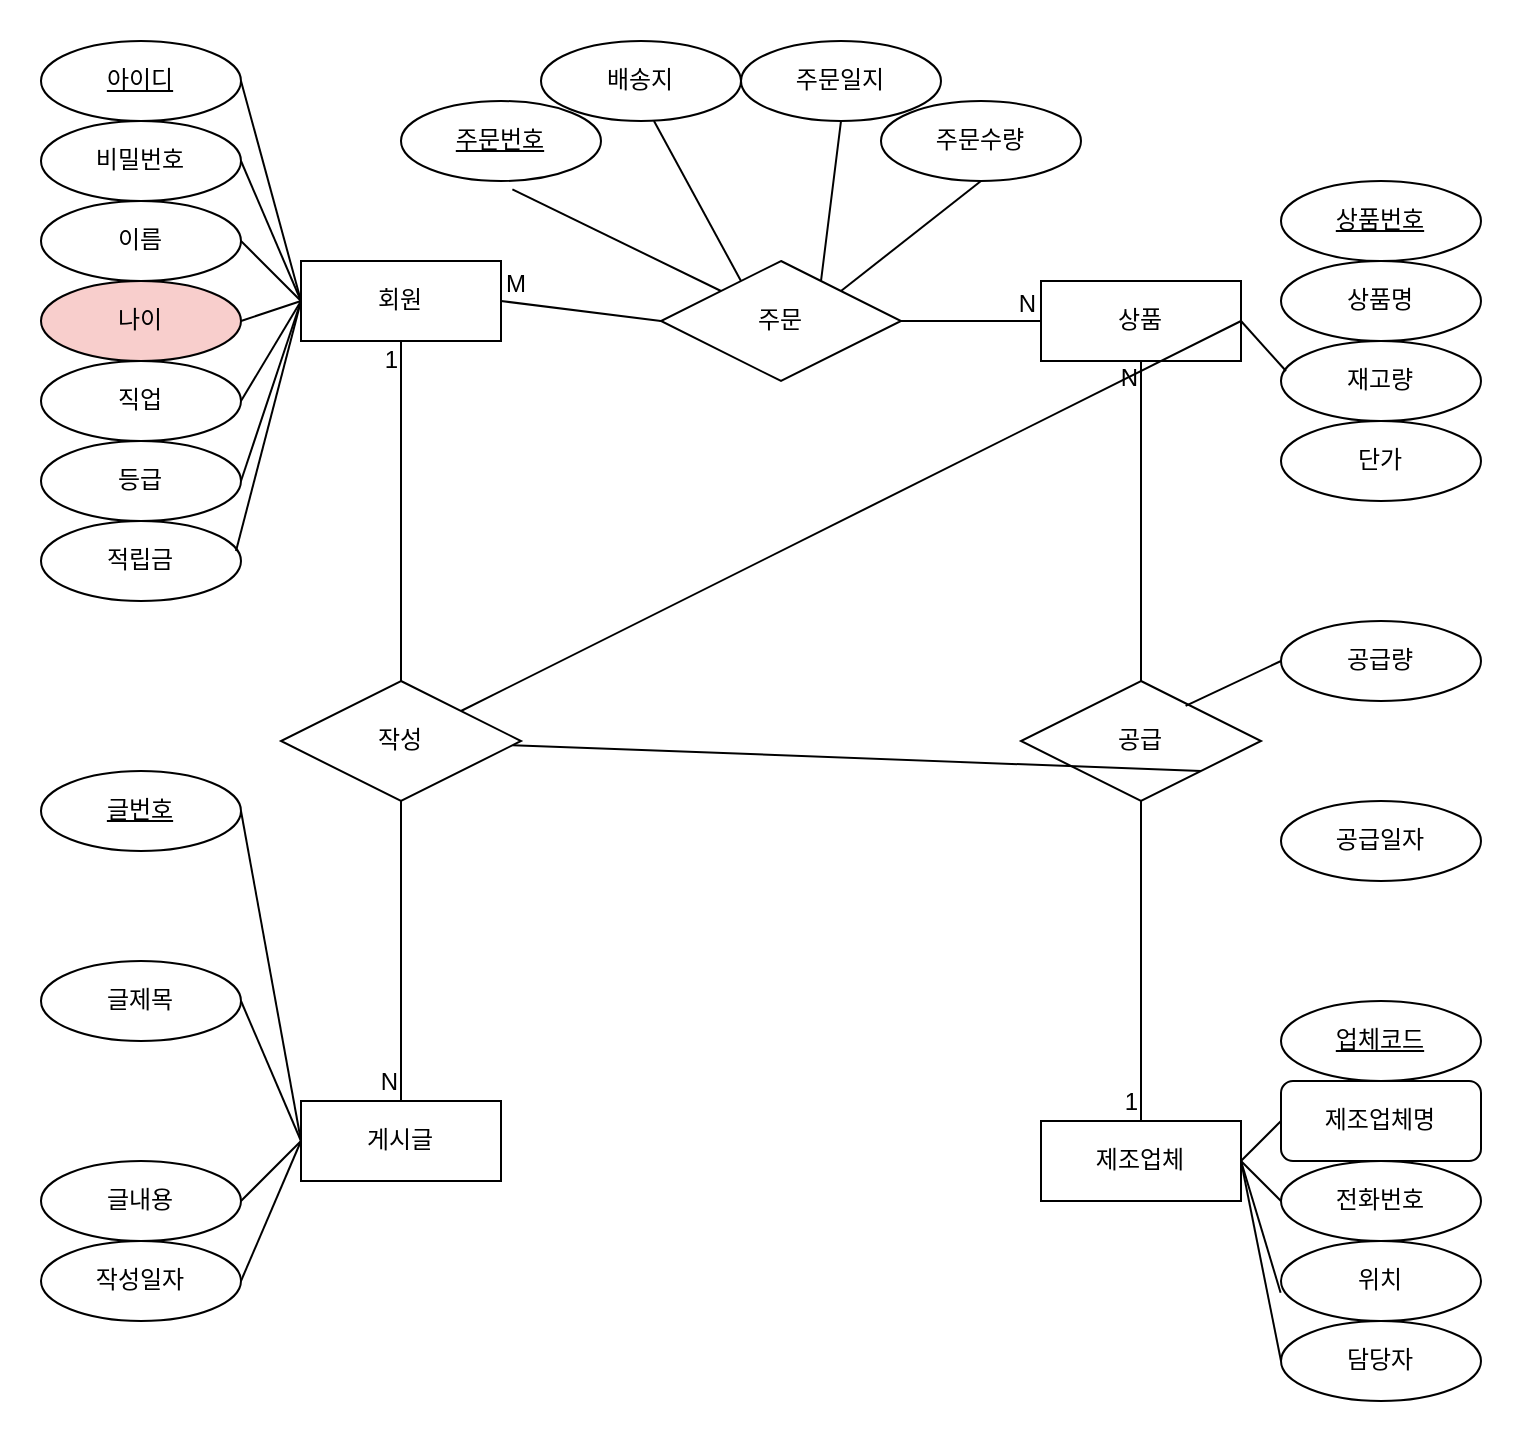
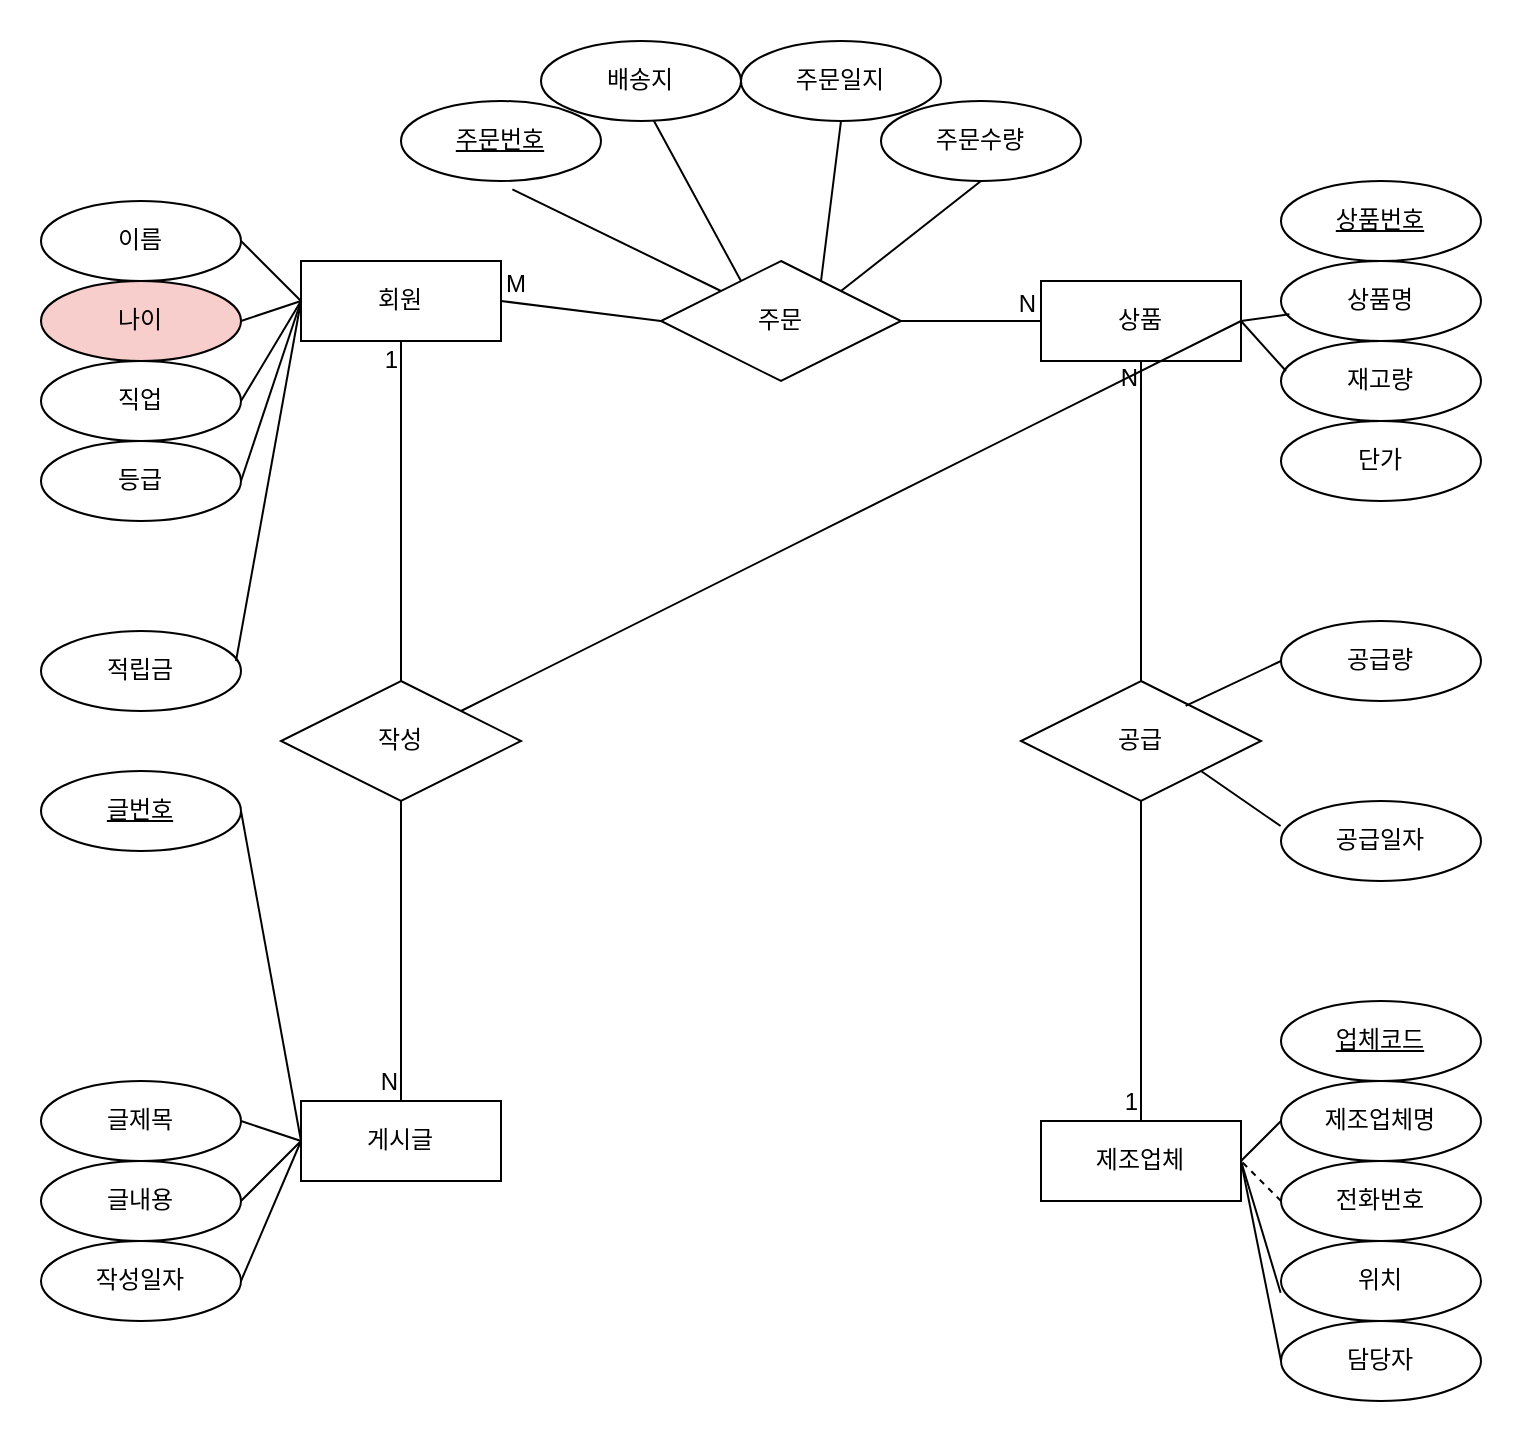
(141, 81) -> none
(141, 161) -> none
(267, 177) -> none
(267, 222) -> none
none -> (1267, 317)
(141, 561) -> (141, 671)
(857, 758) -> (1241, 799)
(141, 1001) -> (141, 1121)
(1381, 1121) -> (1381, 1121)
(1262, 1182) -> (1262, 1182)
